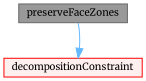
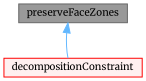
(80, 36) -> (67, 46)
